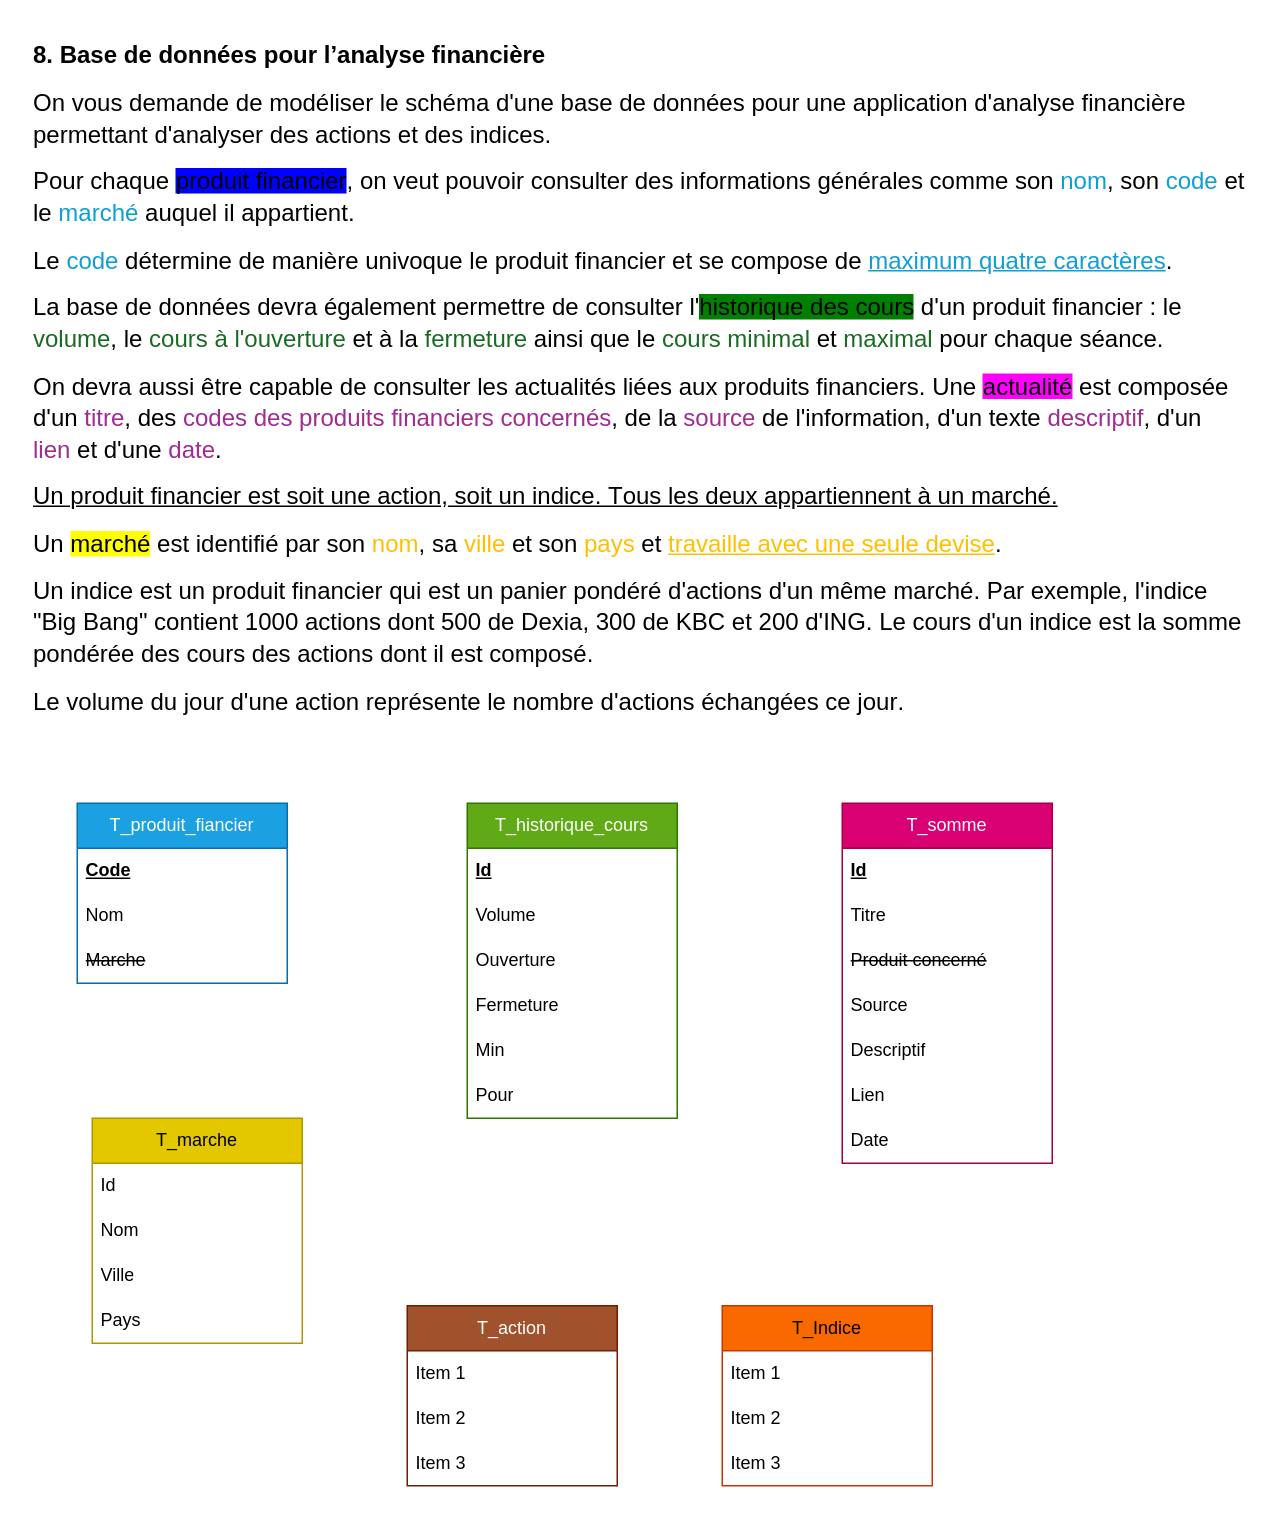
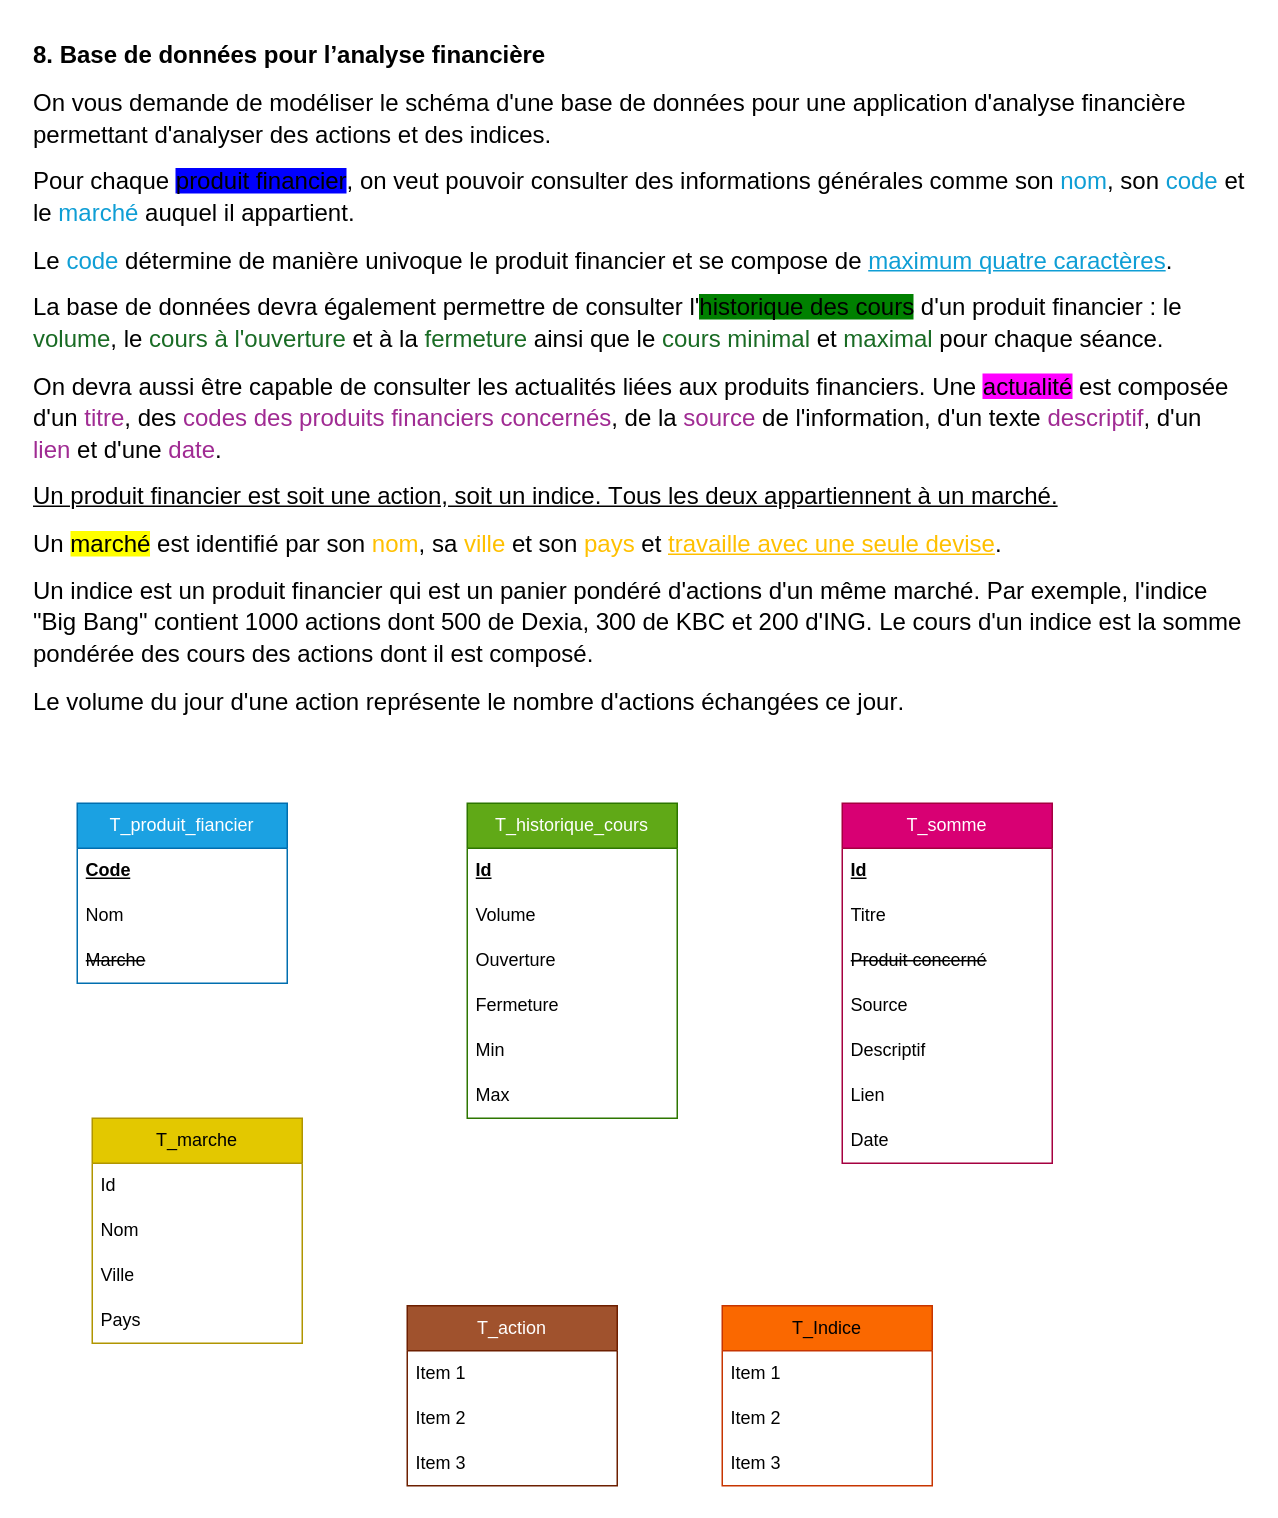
(496, 1096) -> (491, 1096)
